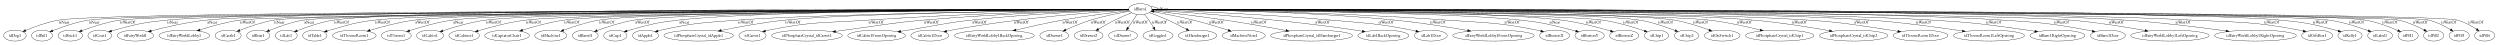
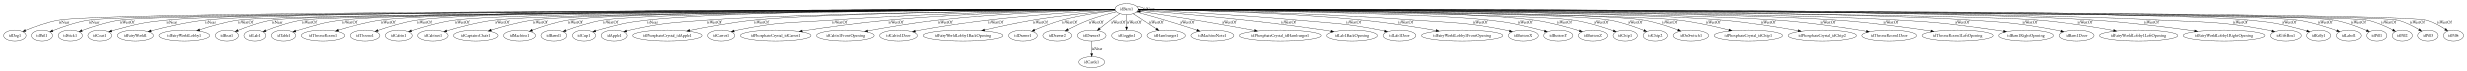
(683, 12) -> (1092, 47)
(458, 22) -> (424, 22)
(1555, 22) -> (1525, 22)
